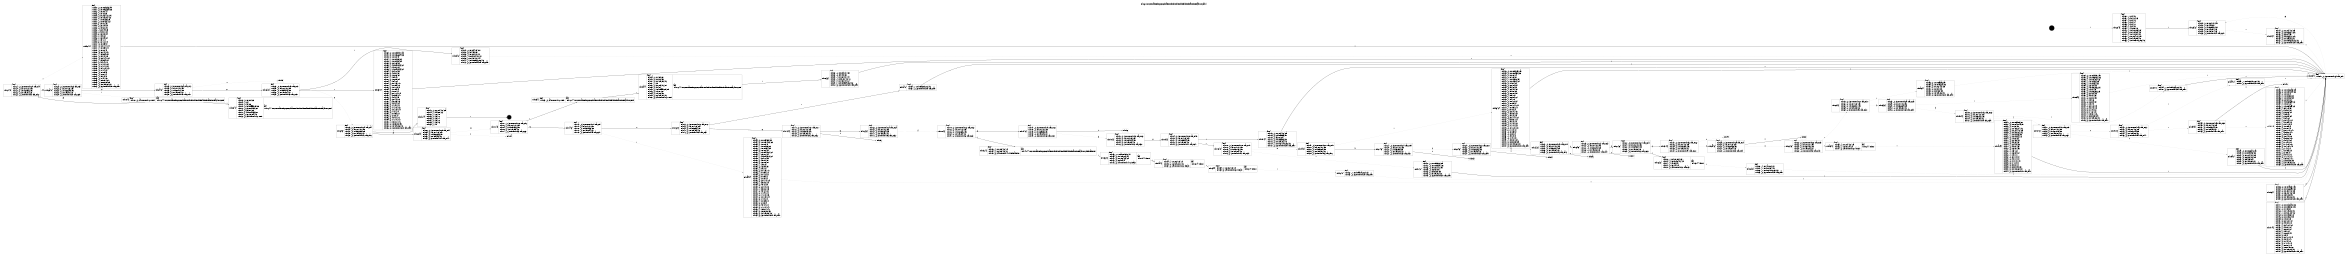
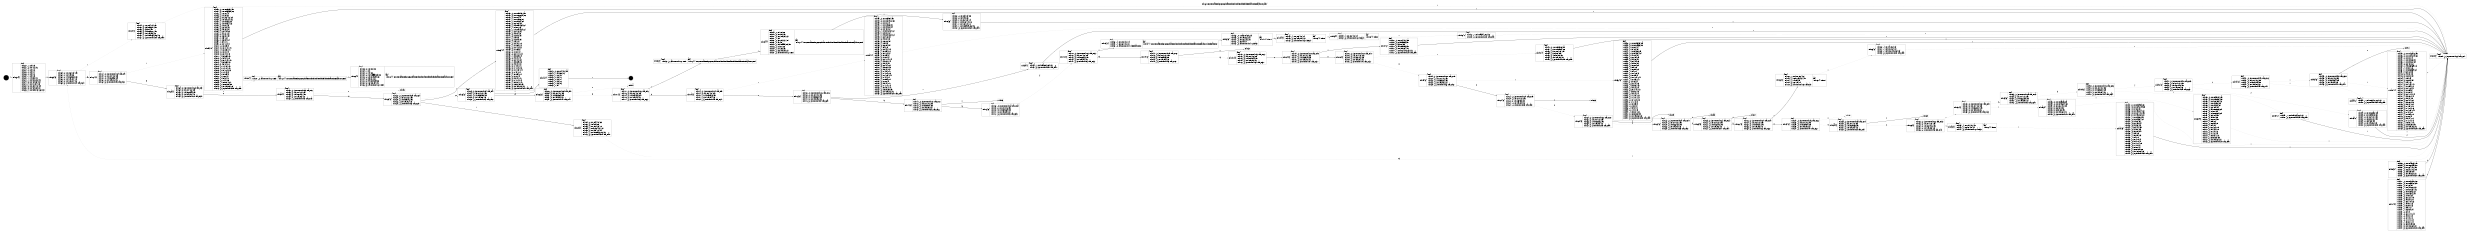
(92, 103) -> (87, 78)
